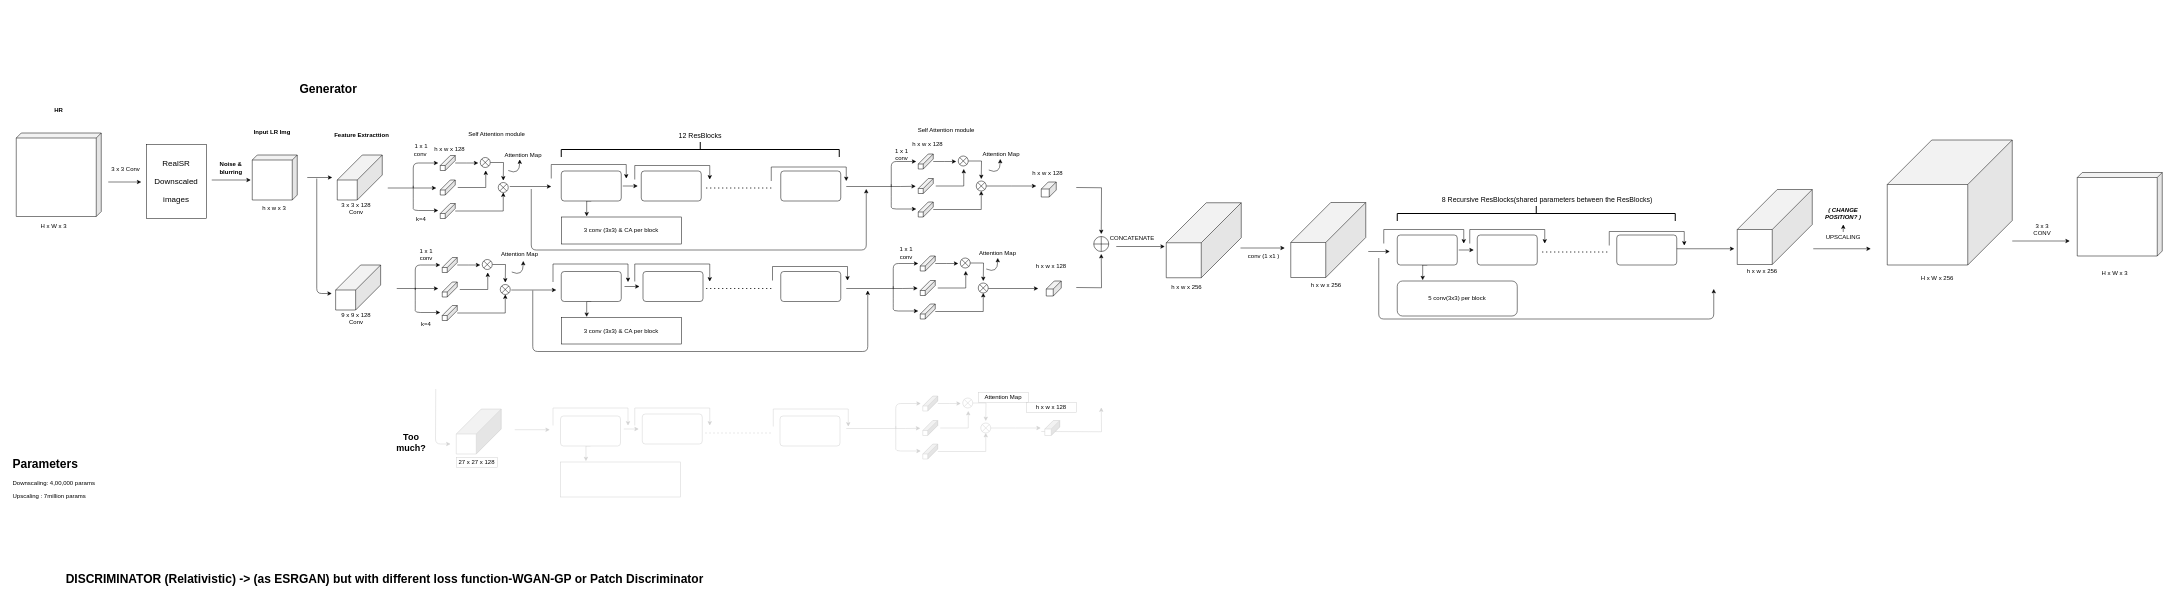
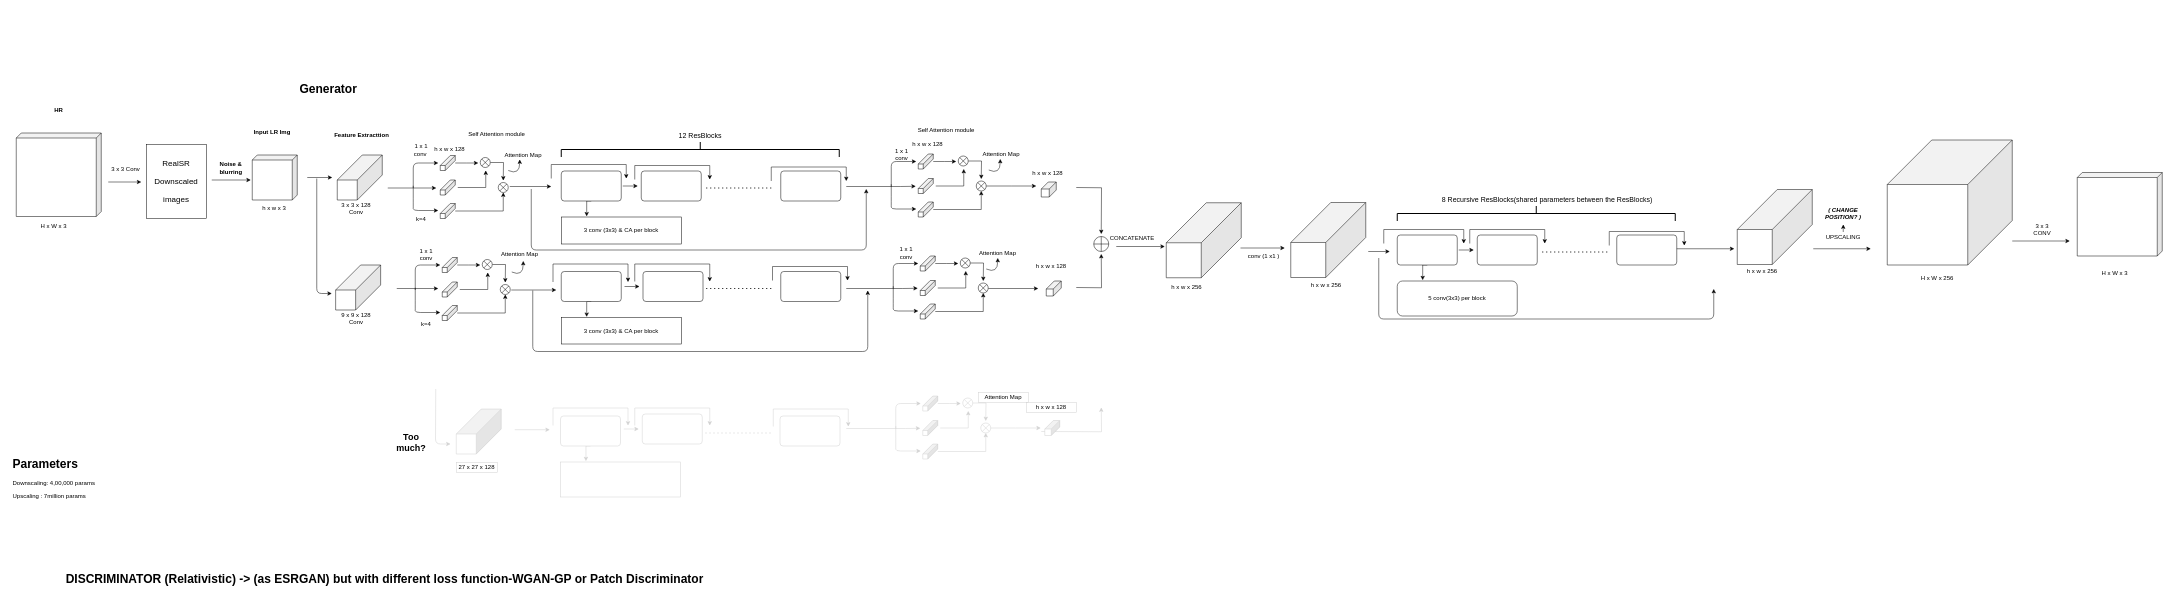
(477, 462) -> (477, 467)
